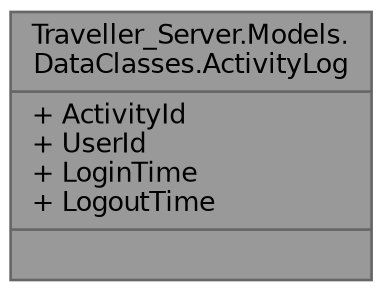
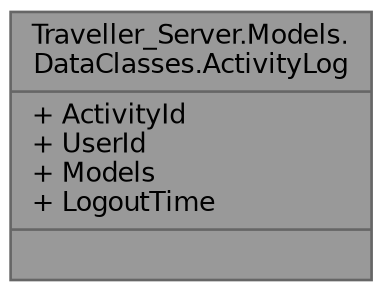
(115, 174) -> (94, 174)
